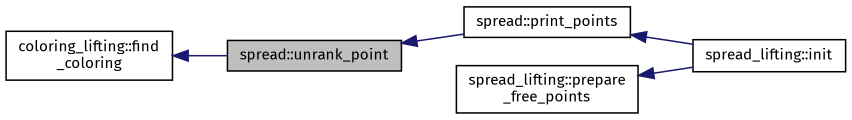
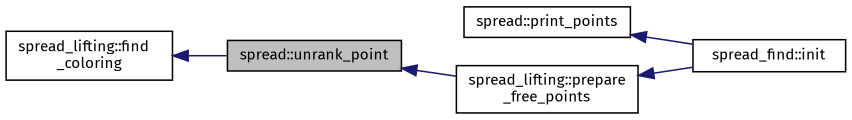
(440, 38) -> (437, 73)
(89, 56) -> (89, 56)
(769, 56) -> (769, 56)
